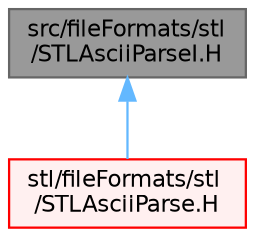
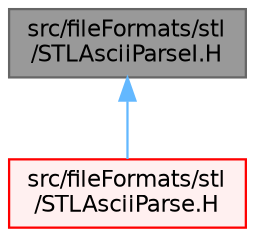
(127, 193) -> (127, 193)
